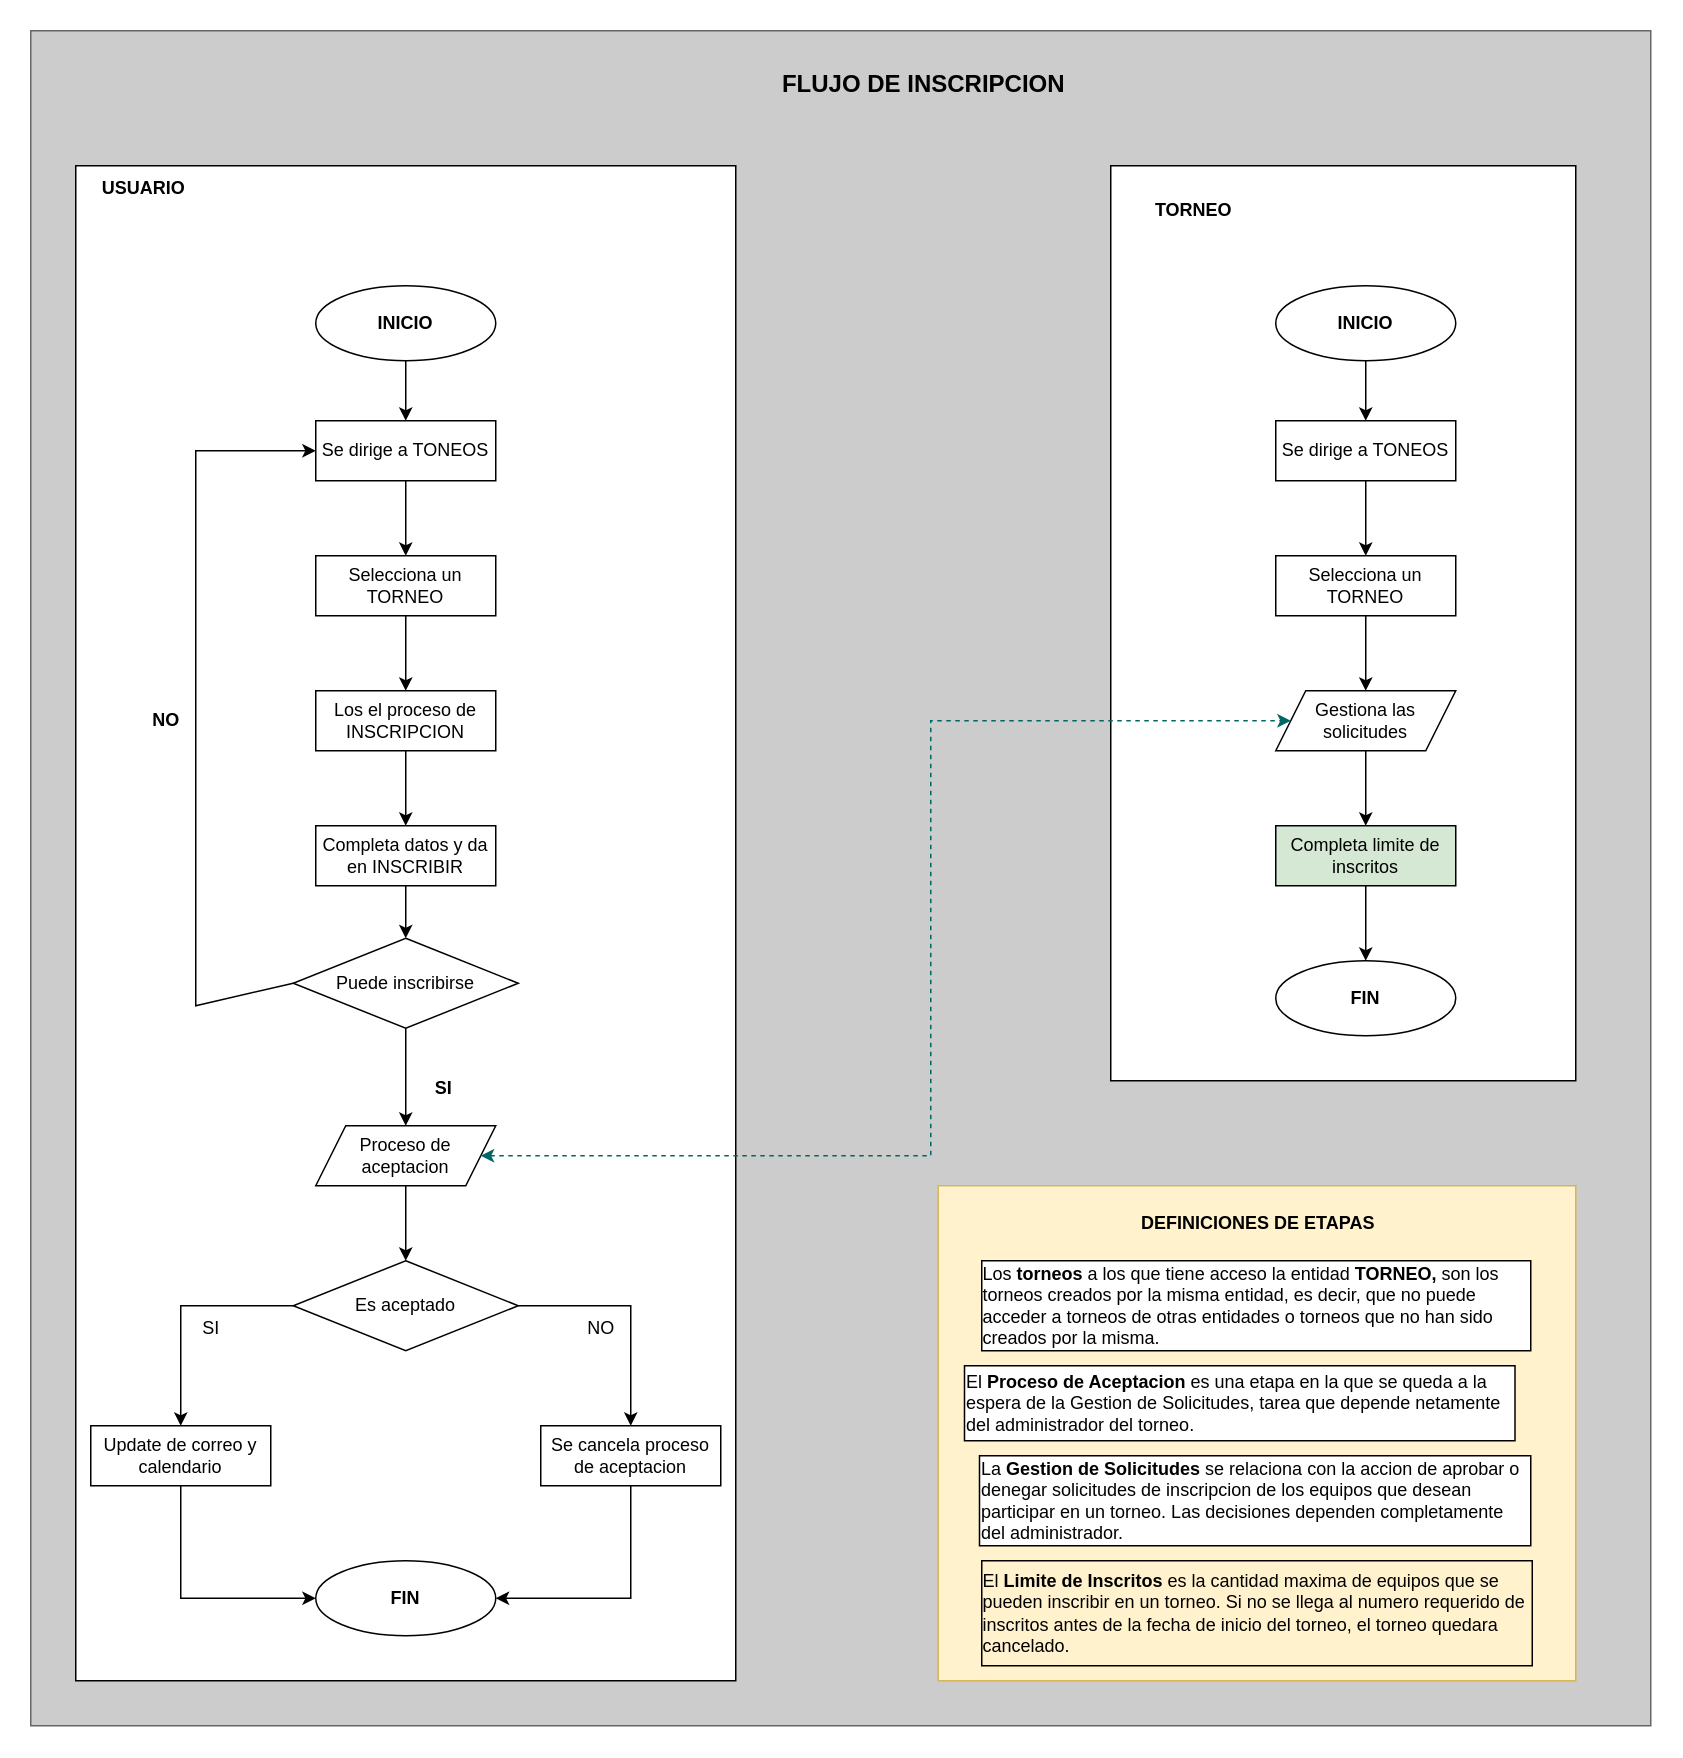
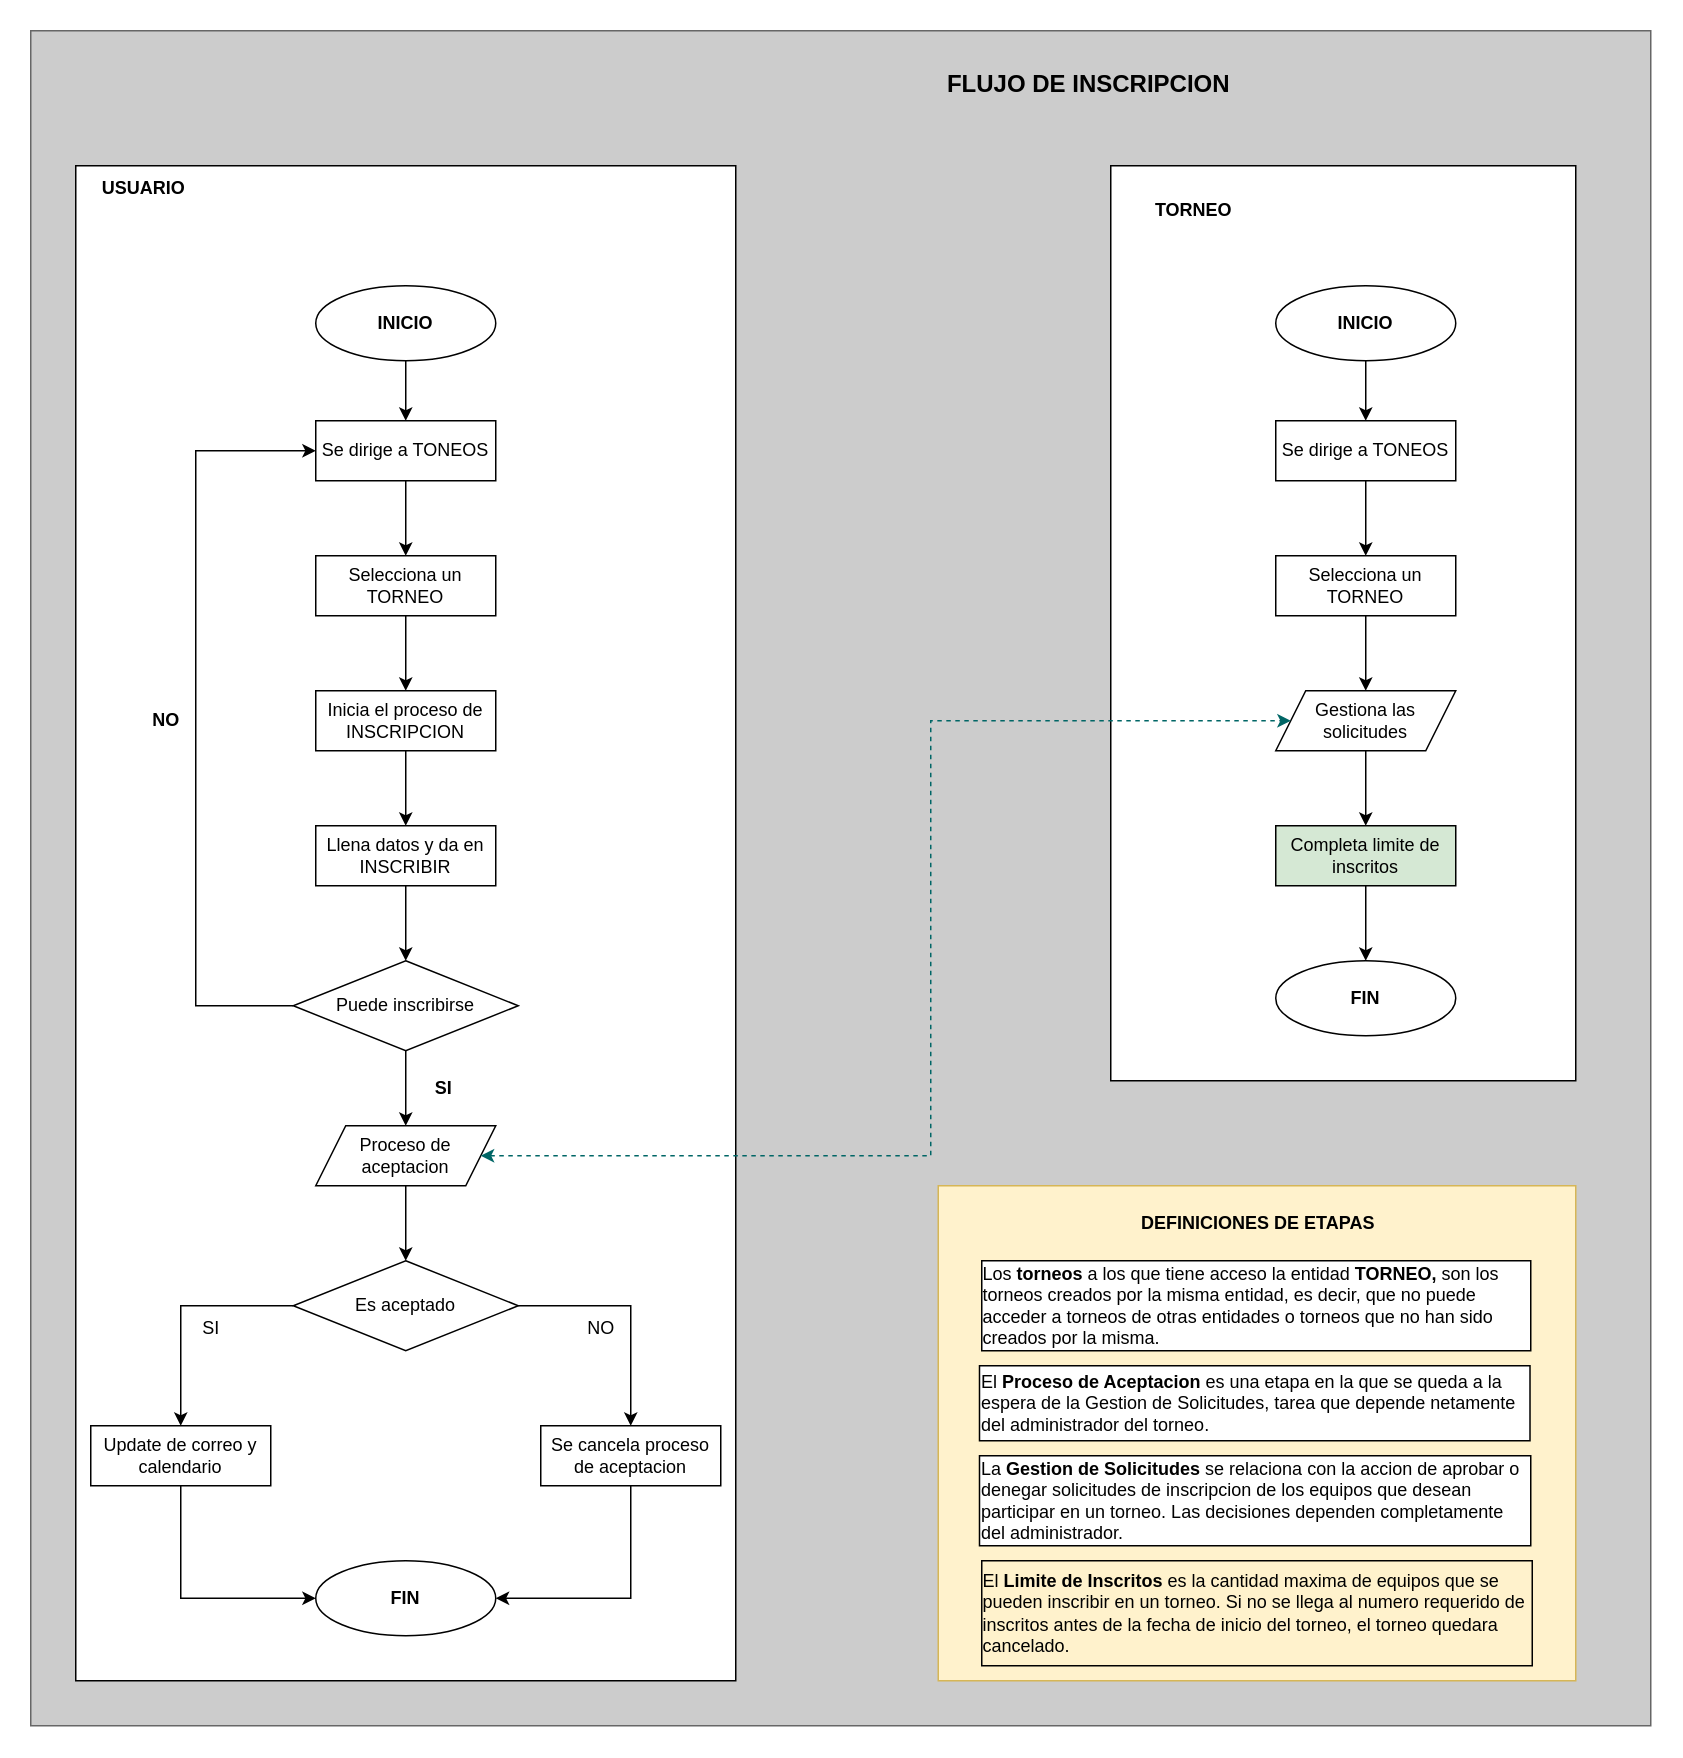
(923, 83) -> (1088, 83)
(406, 721) -> (406, 721)
(406, 856) -> (406, 856)
(406, 983) -> (406, 1006)
(1240, 1403) -> (1255, 1403)
